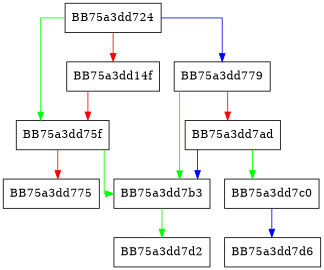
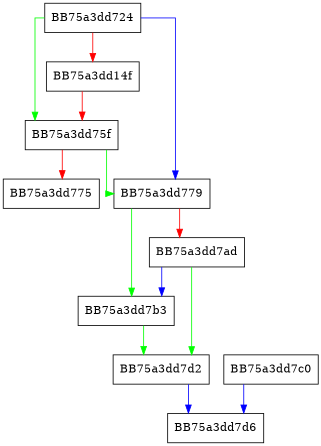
(253, 160) -> (192, 307)
(104, 172) -> (107, 172)
none -> (188, 395)
